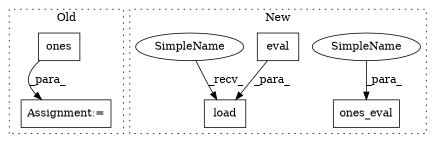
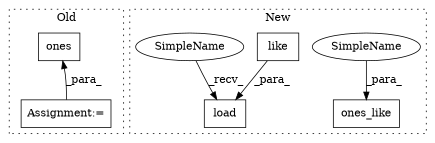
(278, 47) -> (278, 47)
(29, 77) -> (66, 84)
(366, 114) -> (366, 114)
